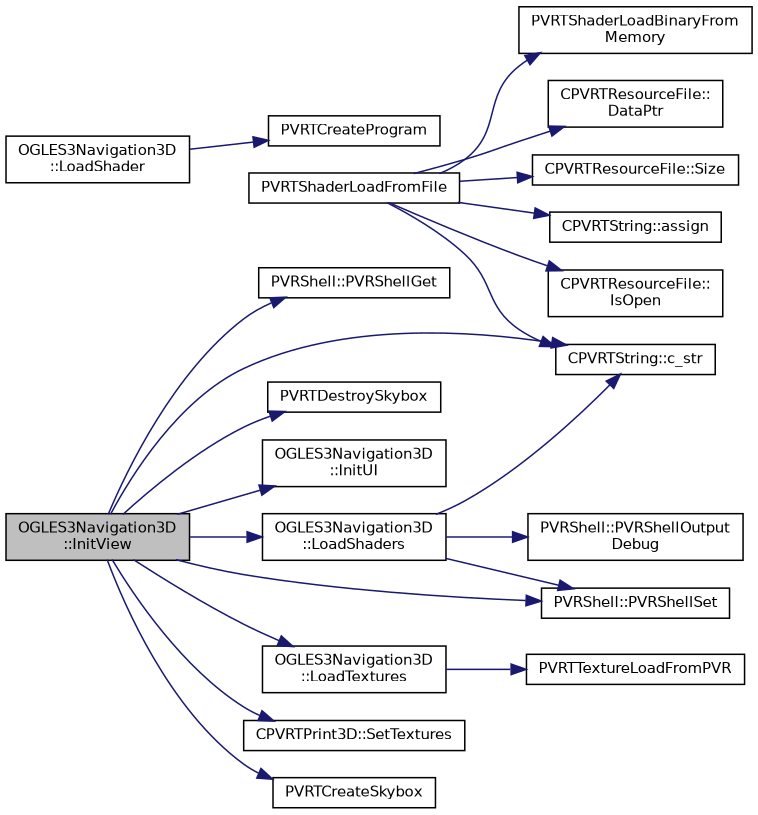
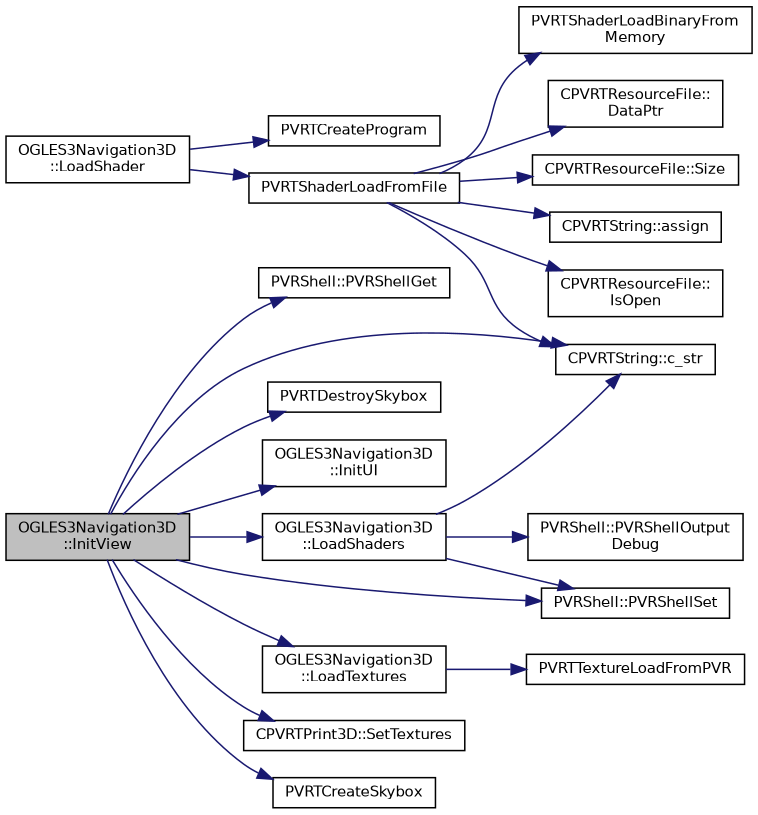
none -> (212, 172)
